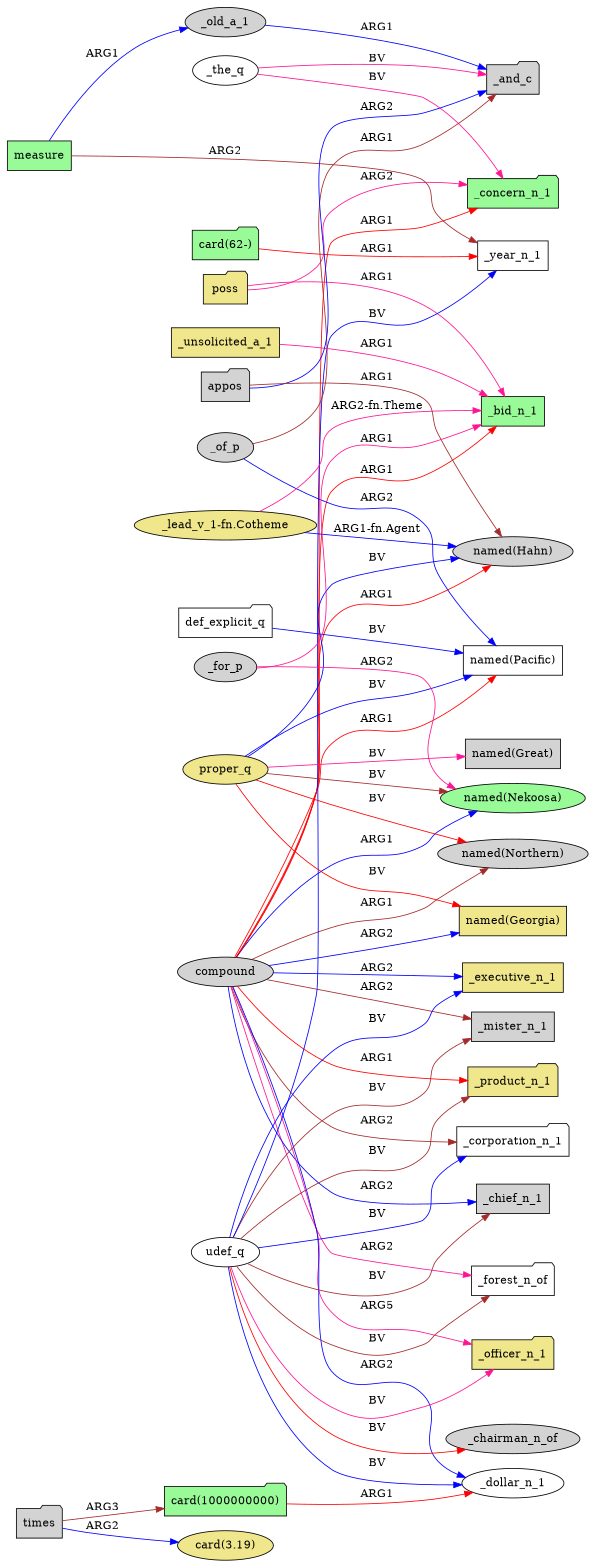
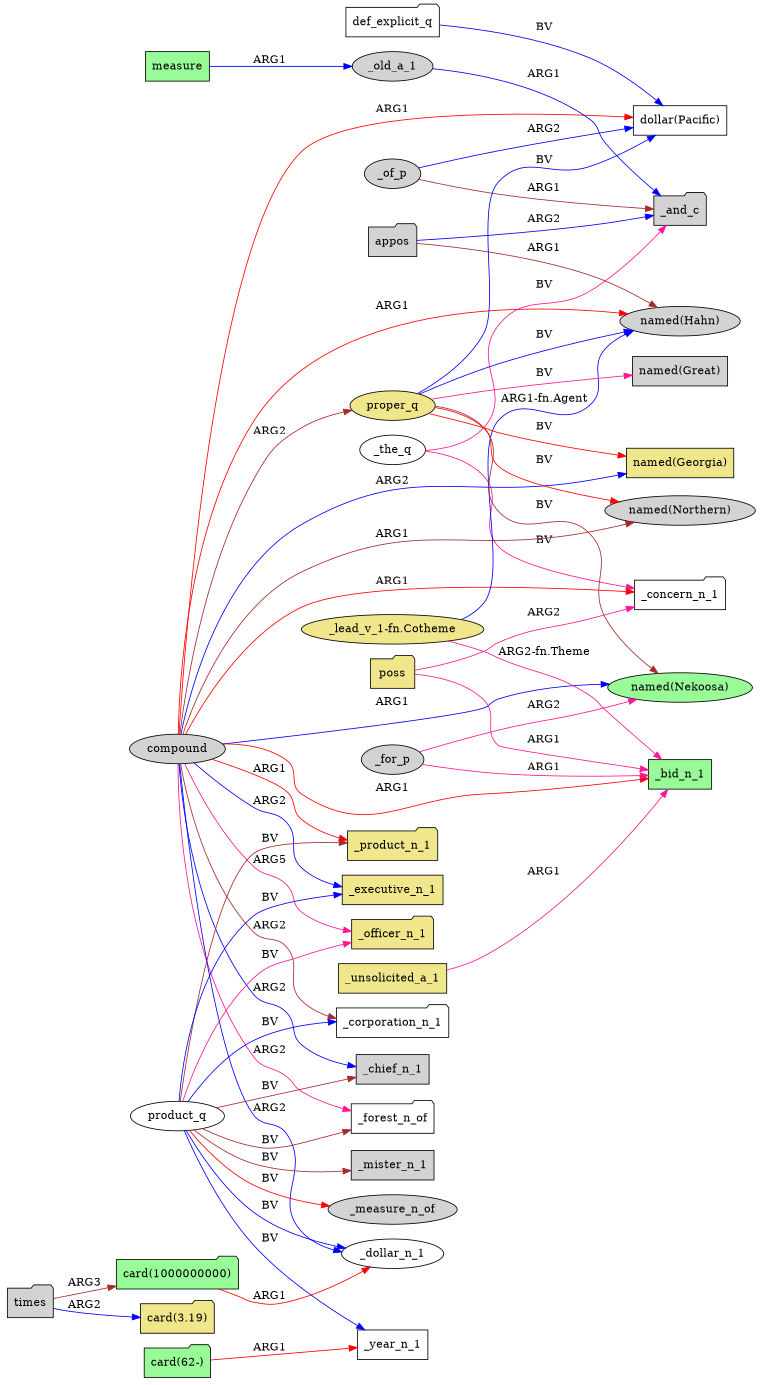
(288, 162) -> none
(513, 193) -> (680, 595)
(513, 660) -> (680, 120)
(365, 998) -> (223, 548)
(225, 1252) -> (177, 1116)
(513, 1439) -> (393, 1210)
(225, 1545) -> (177, 1318)
